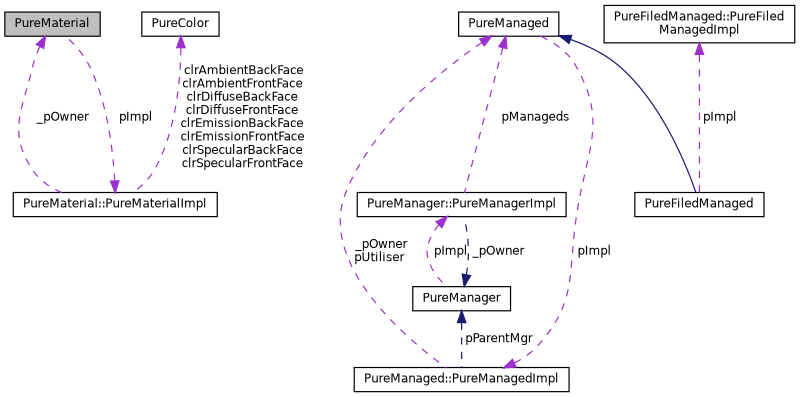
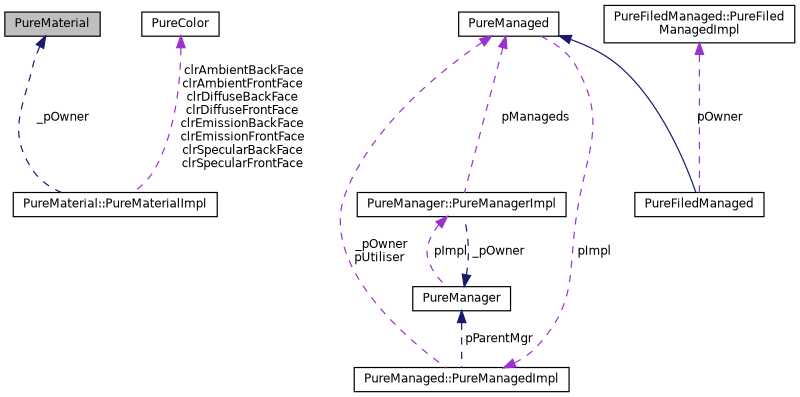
(103, 103) -> none
(718, 118) -> (718, 118)
(19, 128) -> (19, 128)
